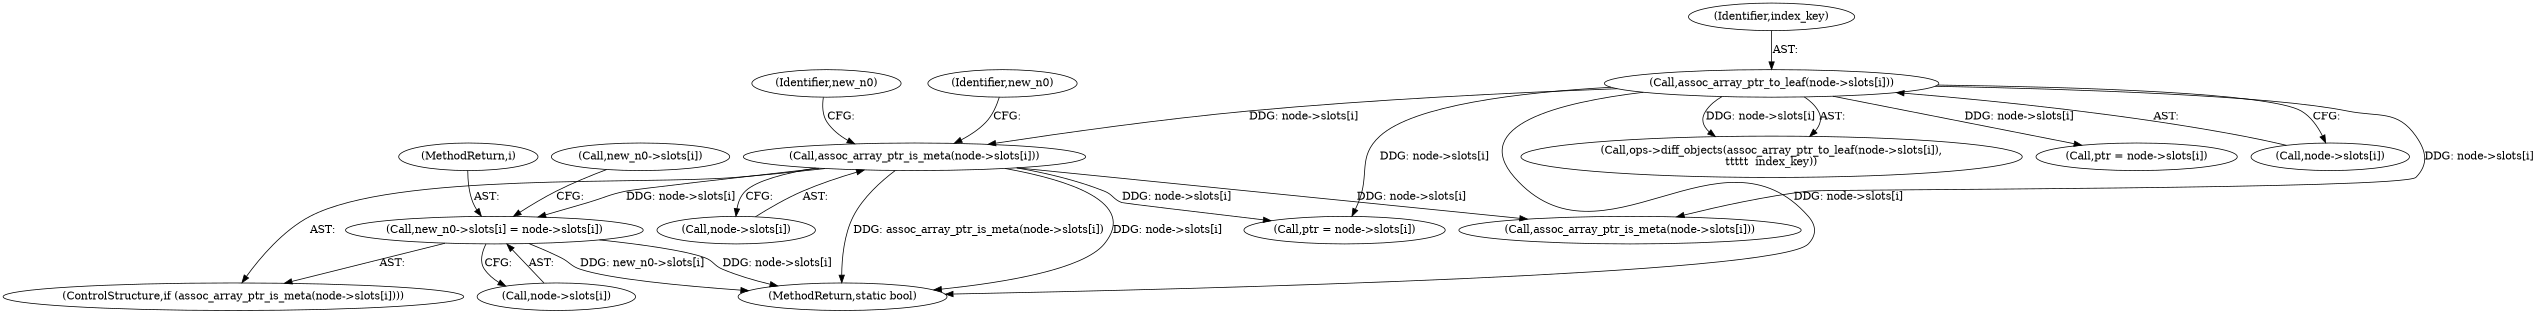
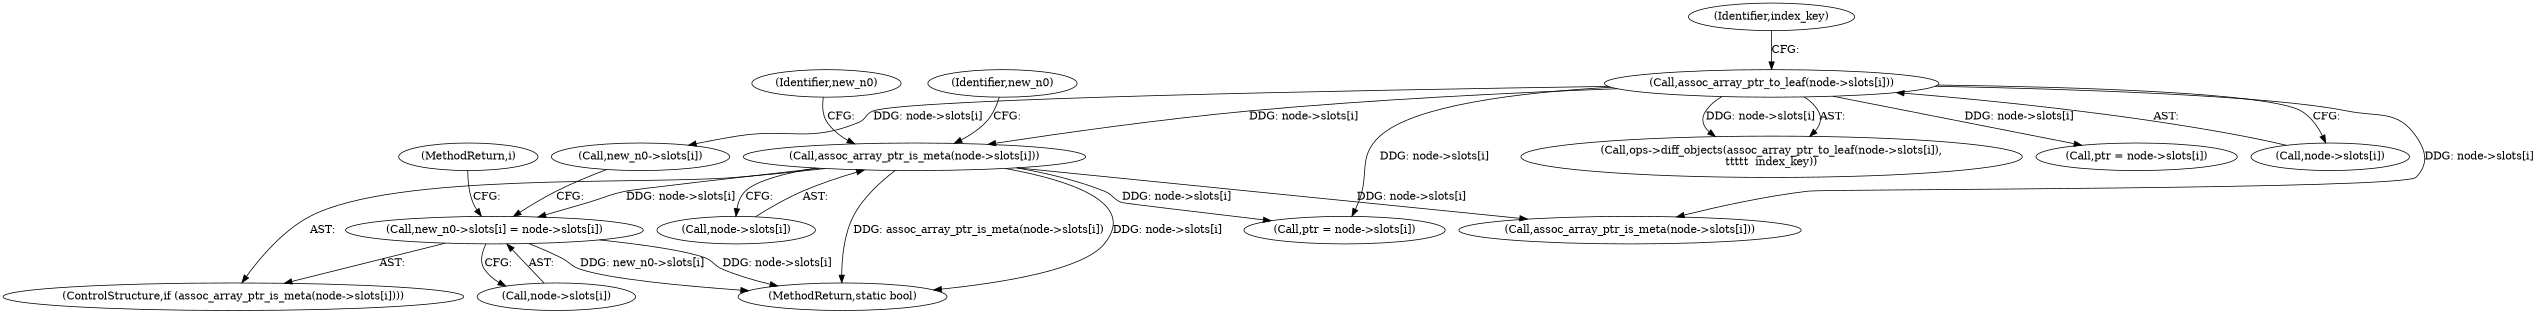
(1787, 50) -> (1787, 50)
(489, 197) -> (489, 197)
(1651, 267) -> (1149, 96)
